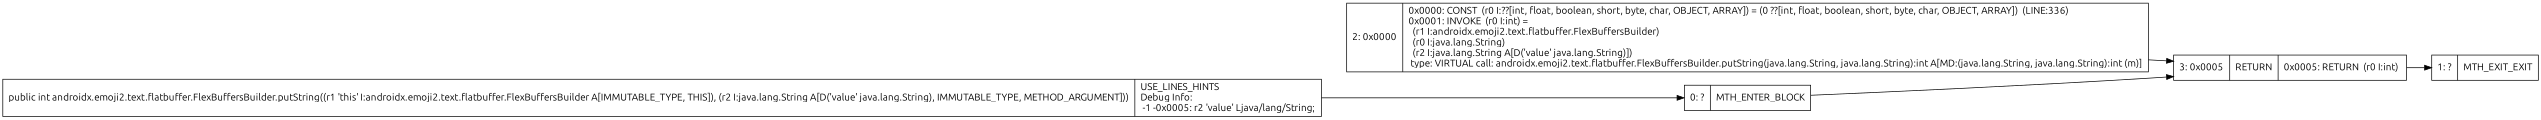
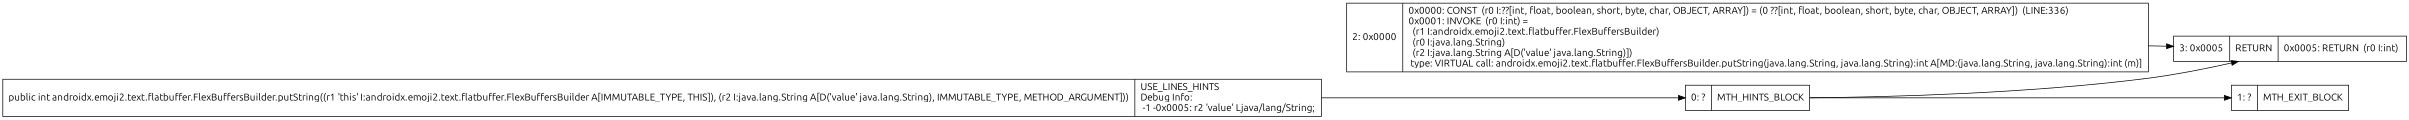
(2498, 67) -> (2303, 97)
(2416, 68) -> (2017, 98)
(1760, 97) -> (1760, 97)
